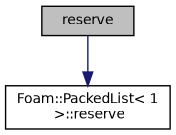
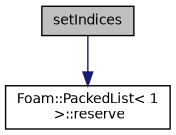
(88, 21) -> (88, 21)
